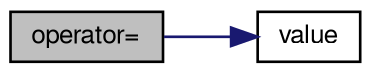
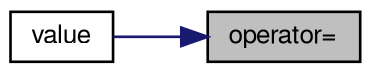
(197, 37) -> (147, 37)
